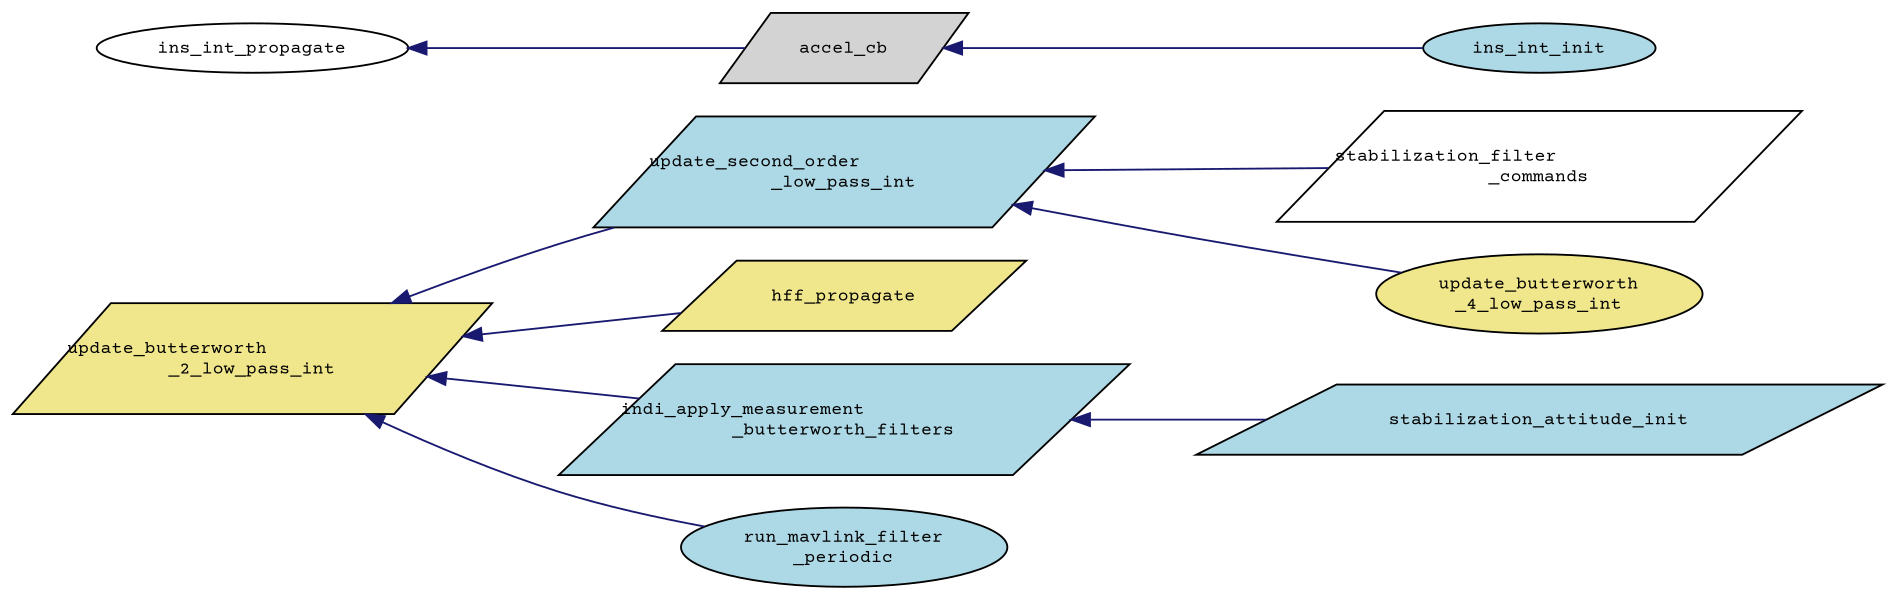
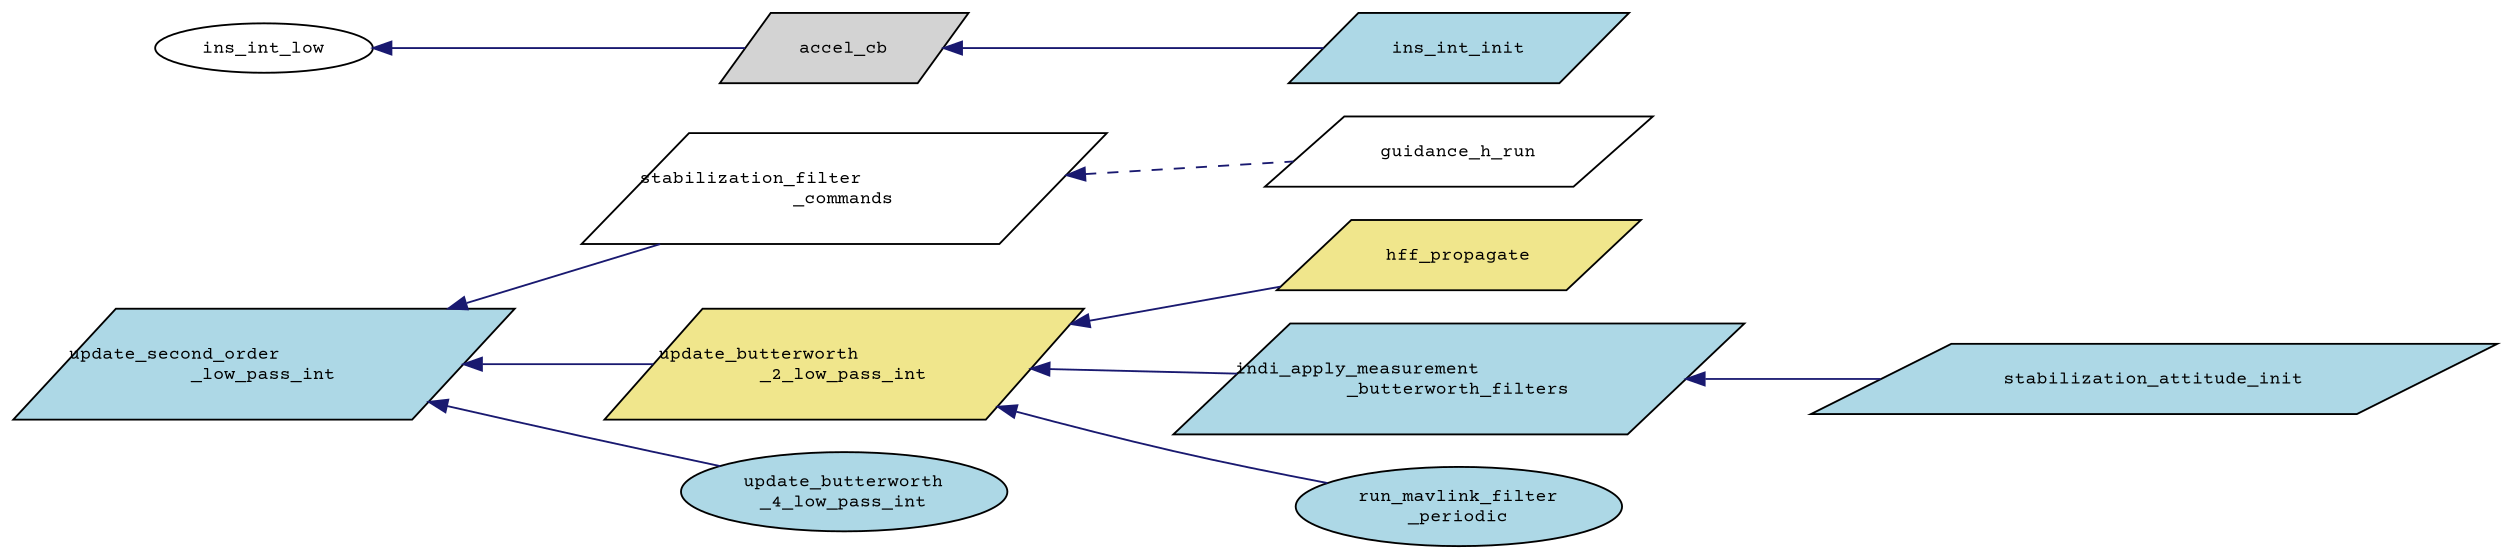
(253, 48) -> (264, 48)
(1539, 48) -> (1459, 48)
none -> (1459, 152)
(511, 260) -> (568, 364)
(1539, 294) -> (844, 492)
